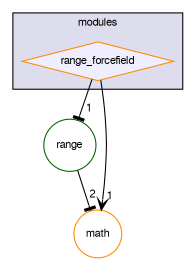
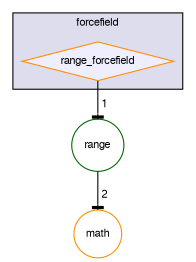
(98, 23) -> (98, 23)
(106, 140) -> none
